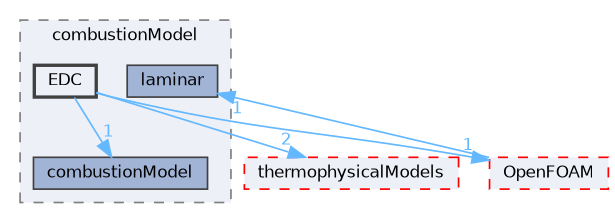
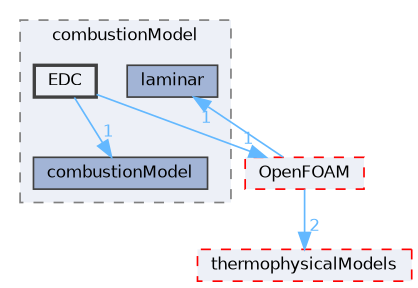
(212, 128) -> (305, 211)
